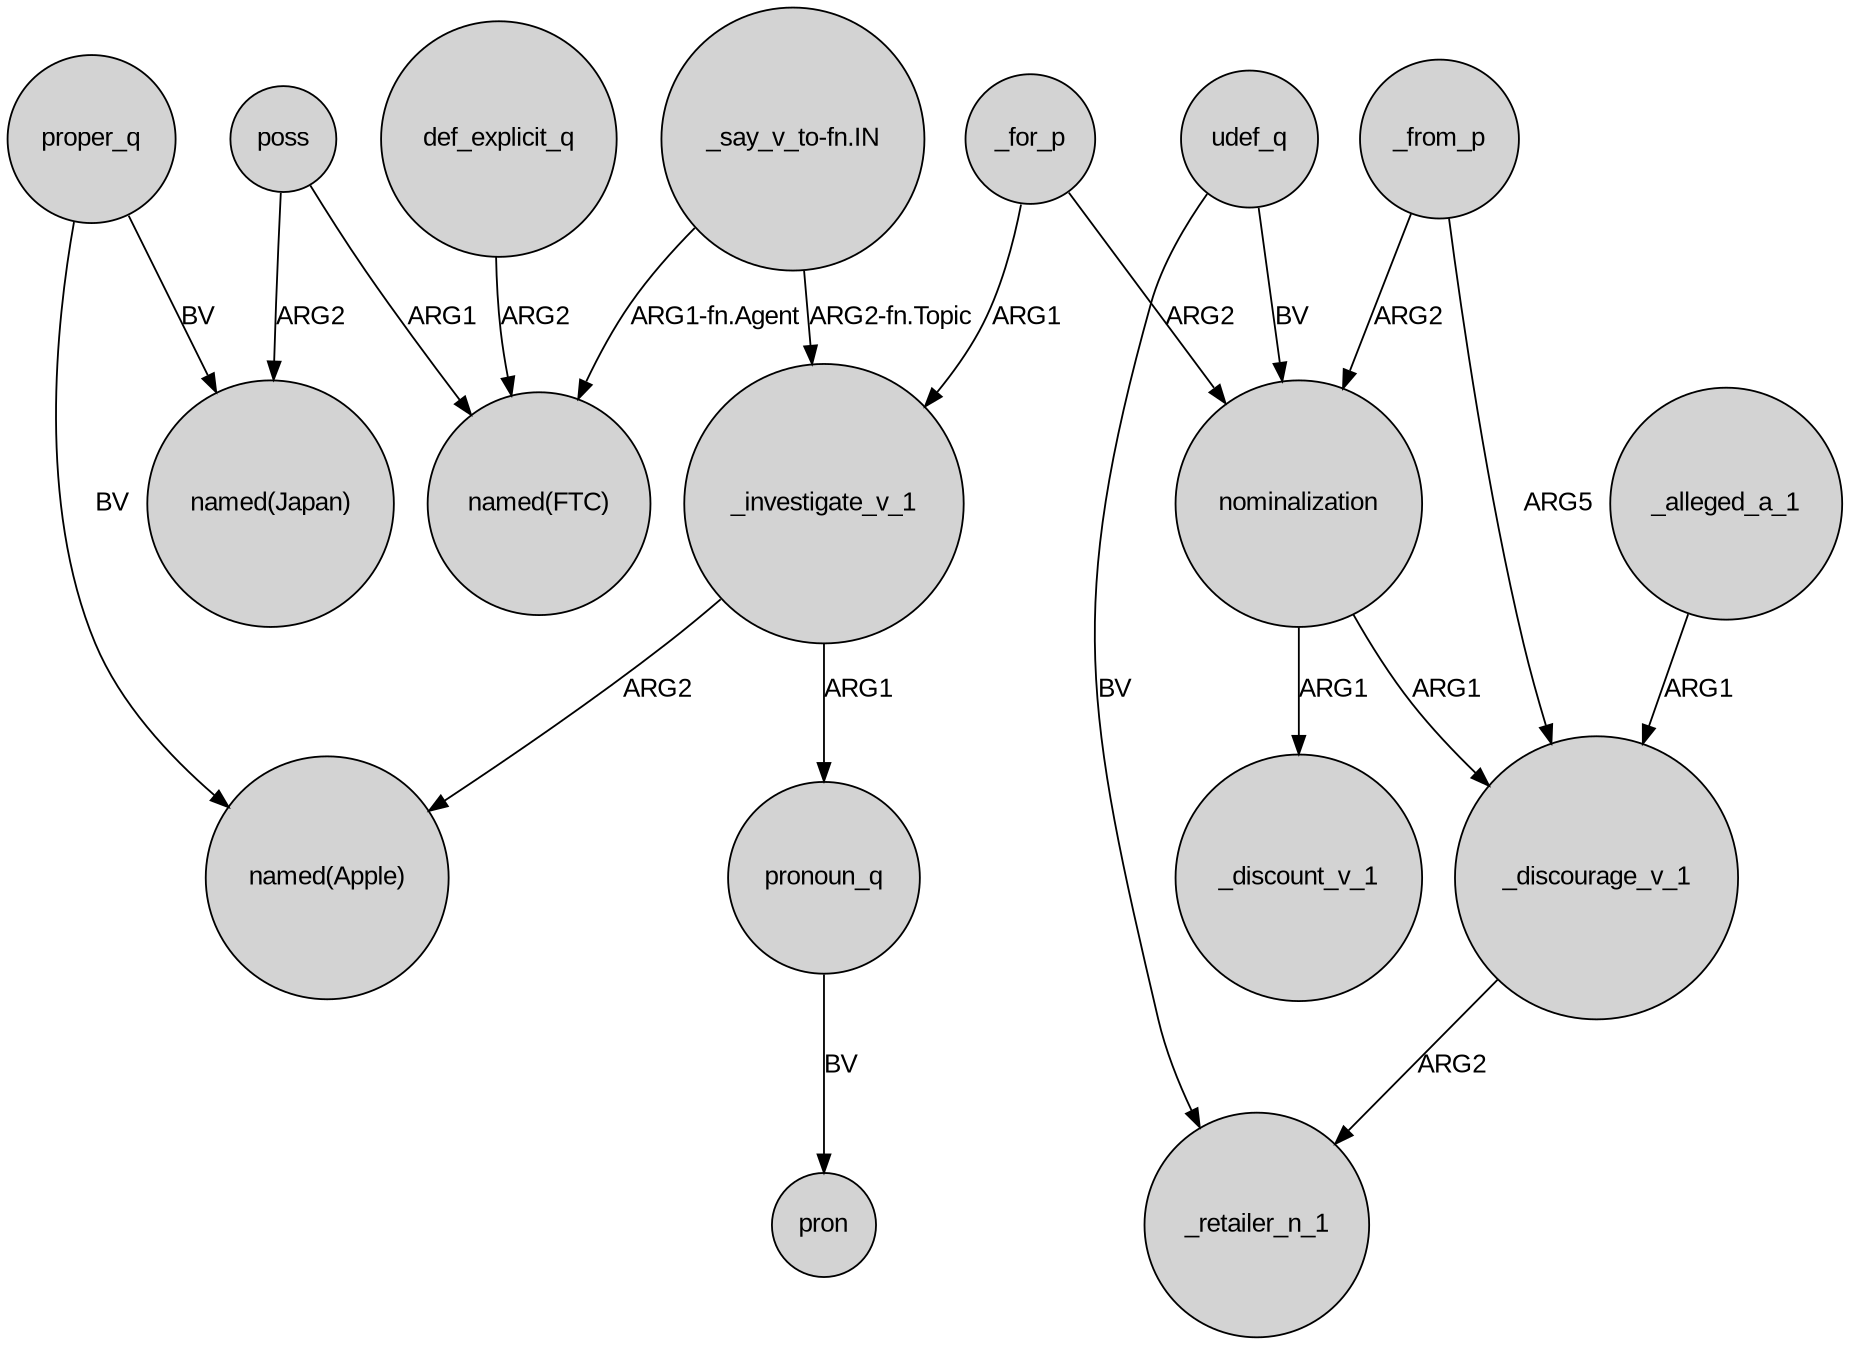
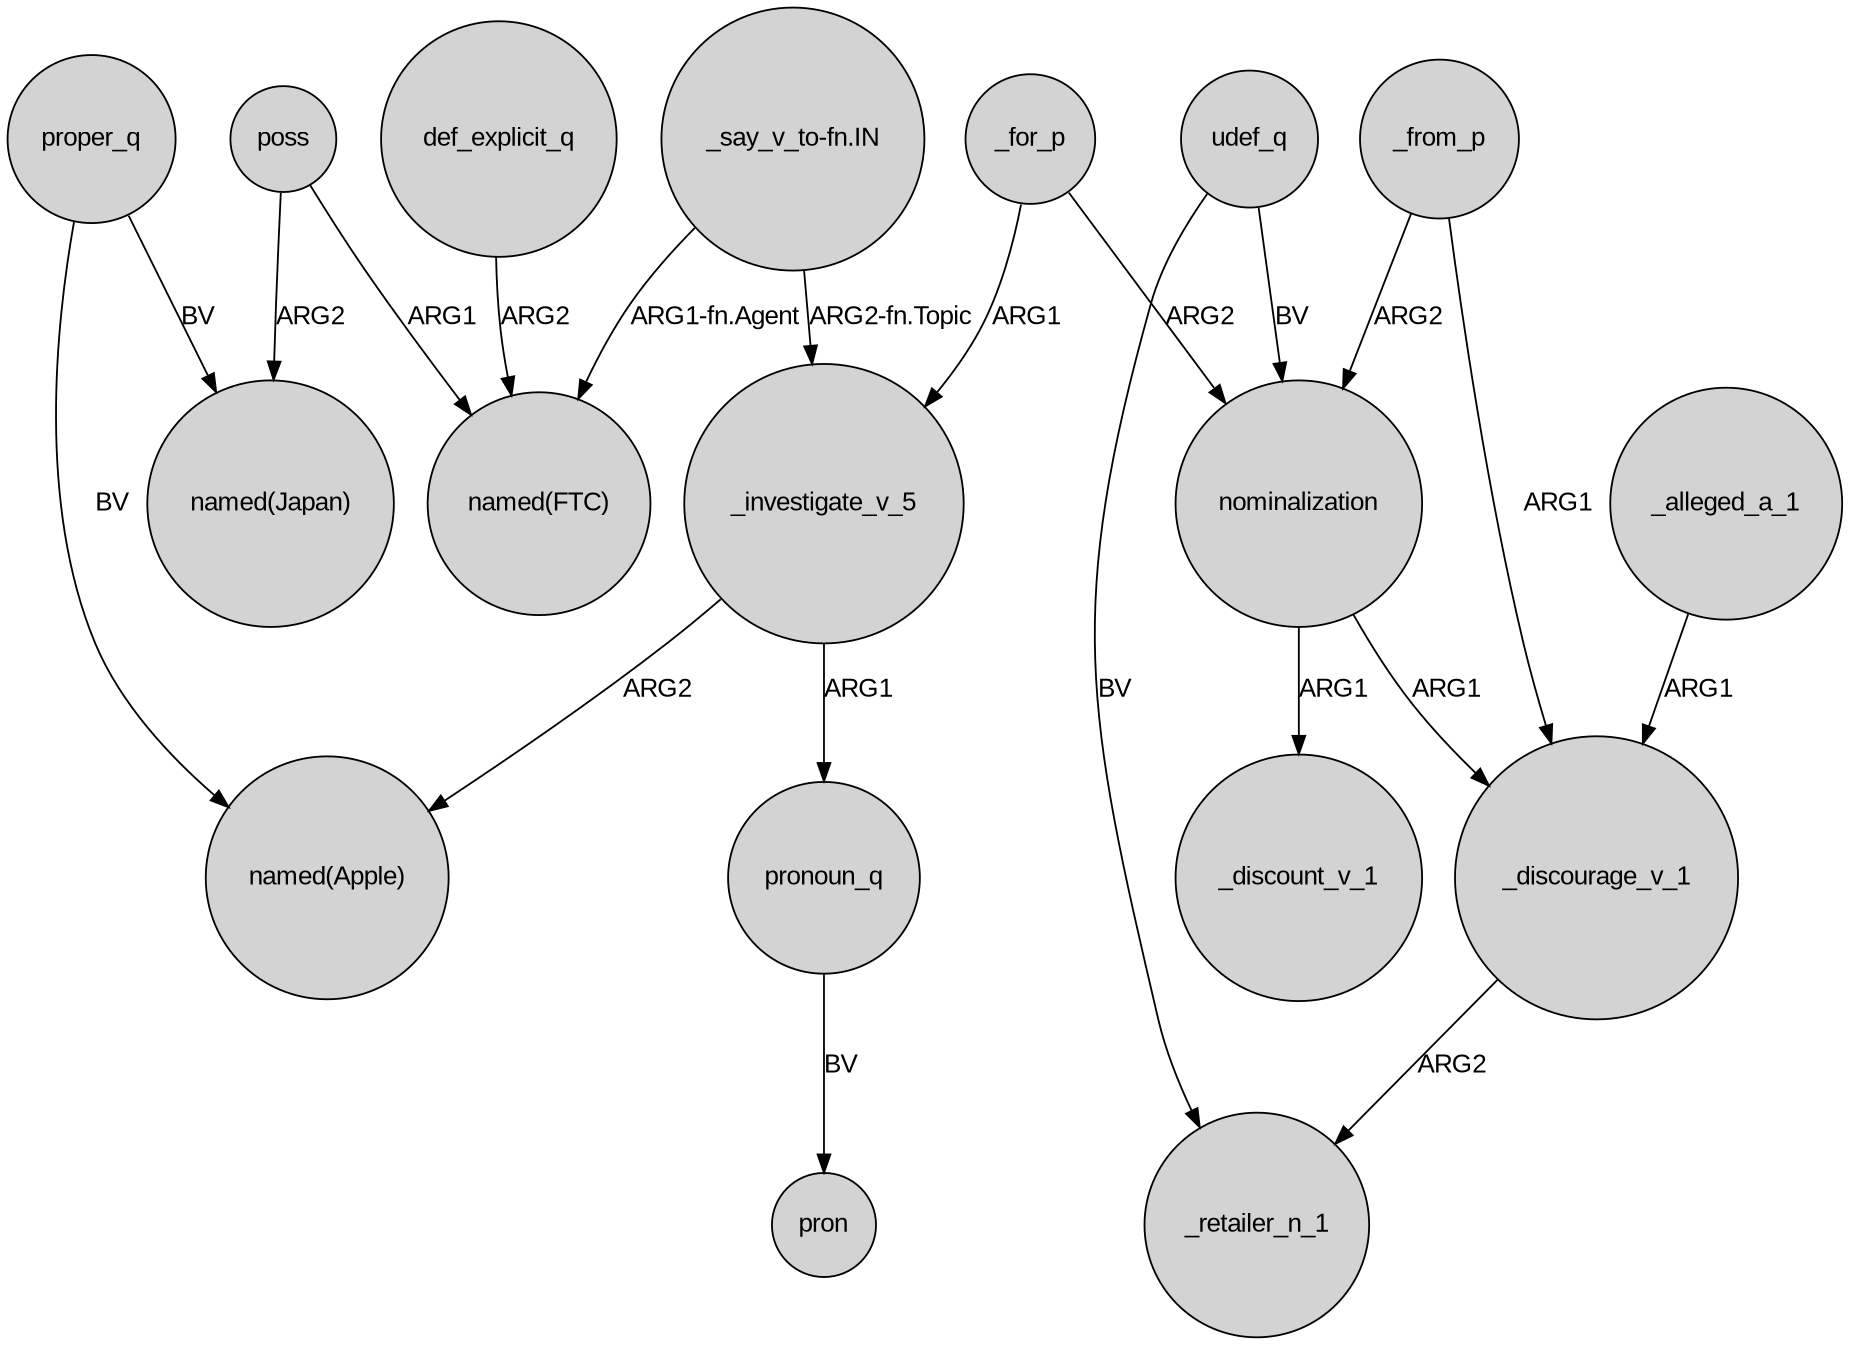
(824, 504) -> (824, 504)
(1558, 504) -> (1558, 504)
